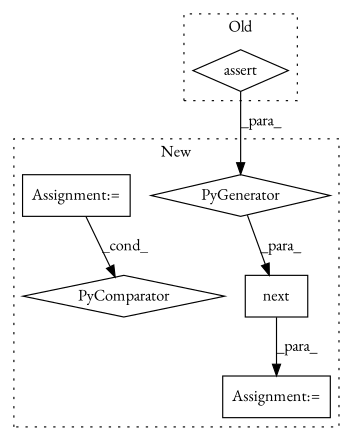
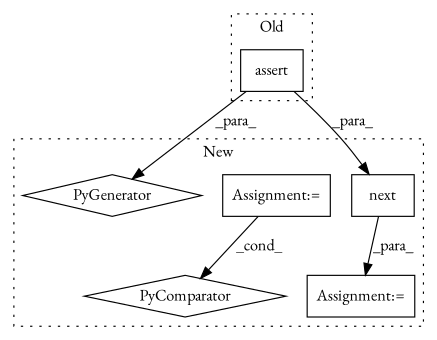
(241, 71) -> (272, 71)
(256, 240) -> (330, 126)
